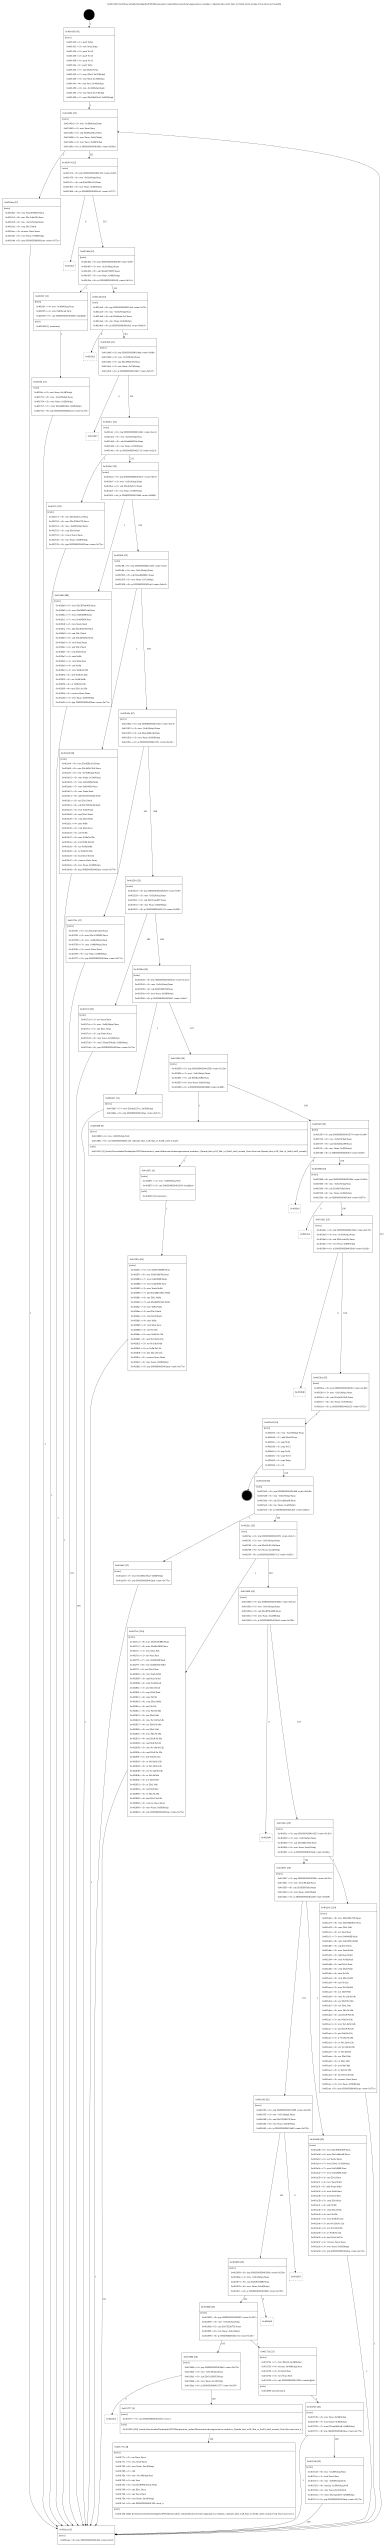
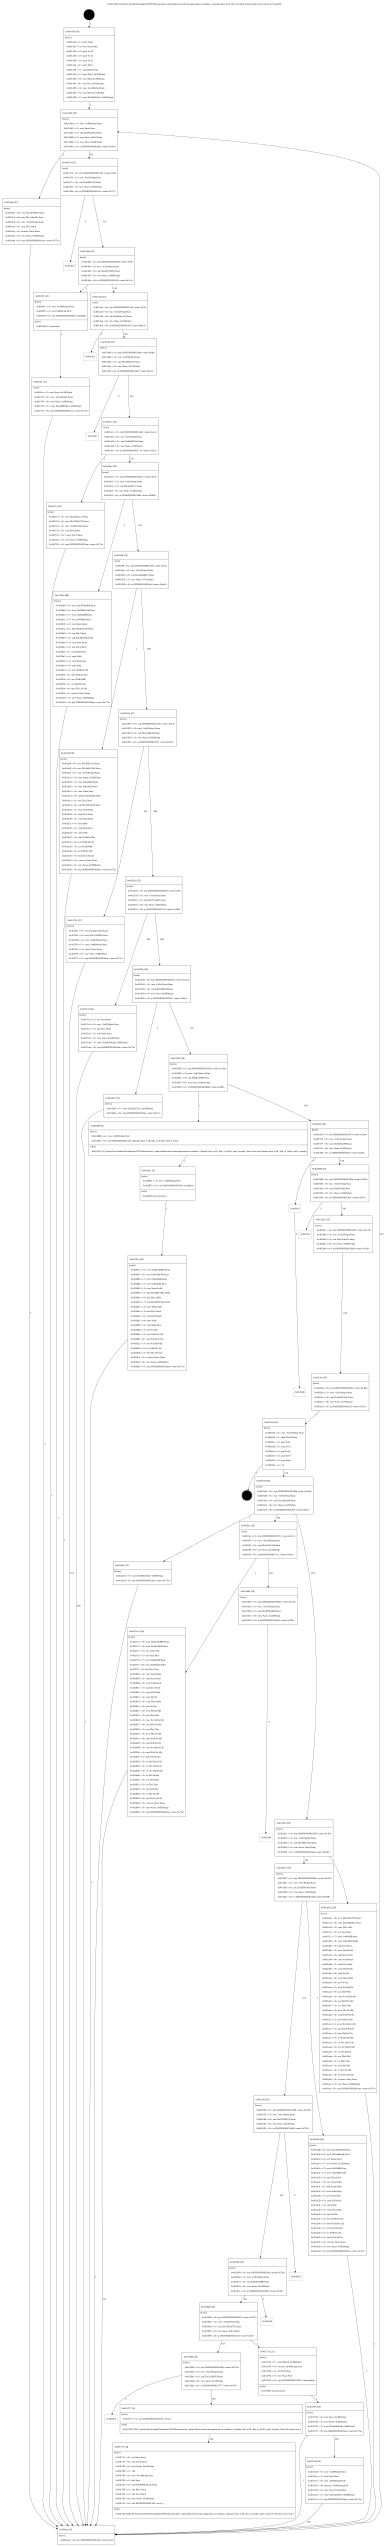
(320, 1320) -> (297, 1300)
(281, 1721) -> (316, 1665)
